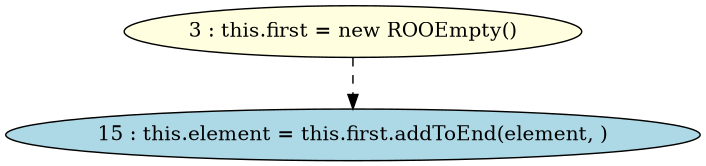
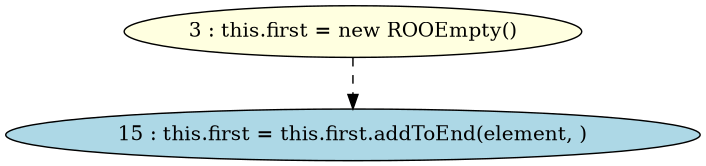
(353, 135) -> (353, 135)
